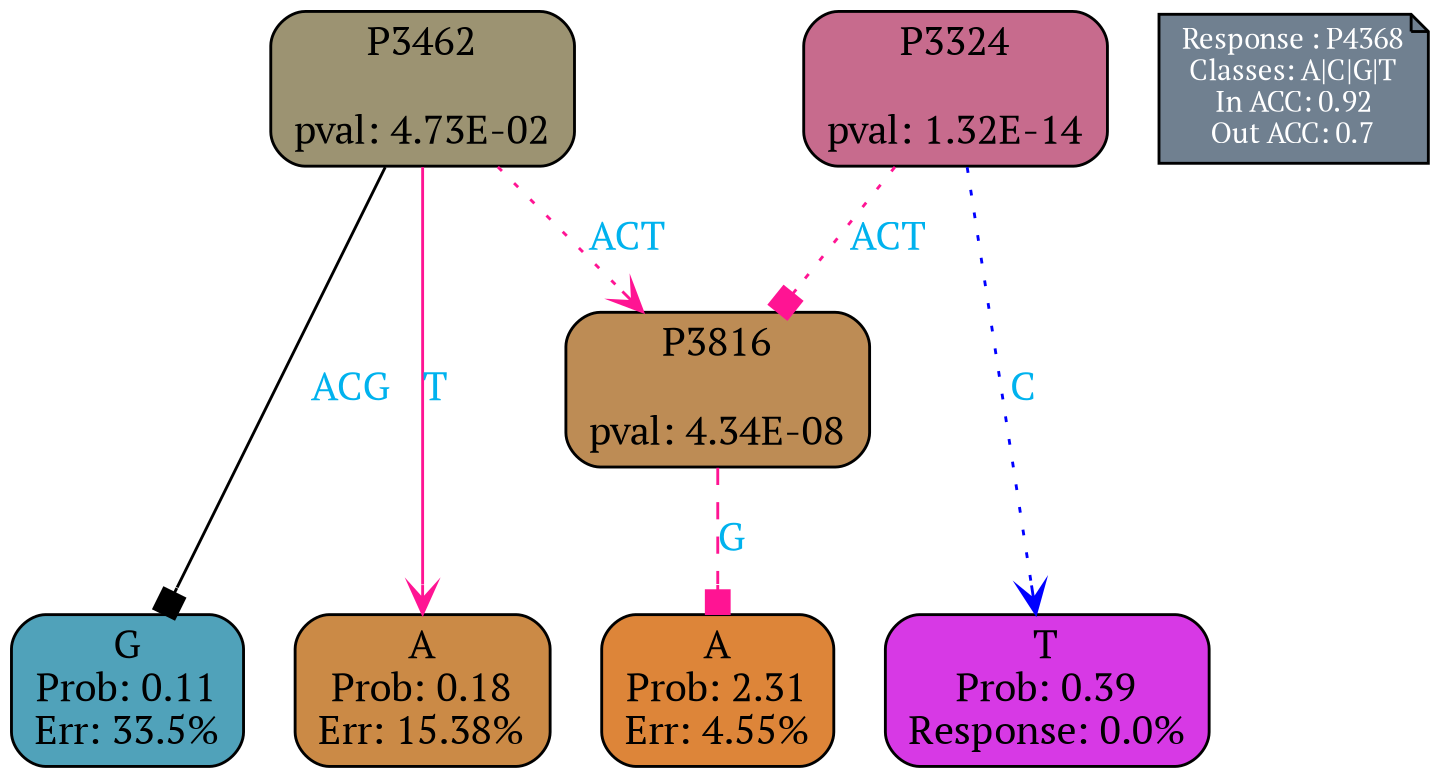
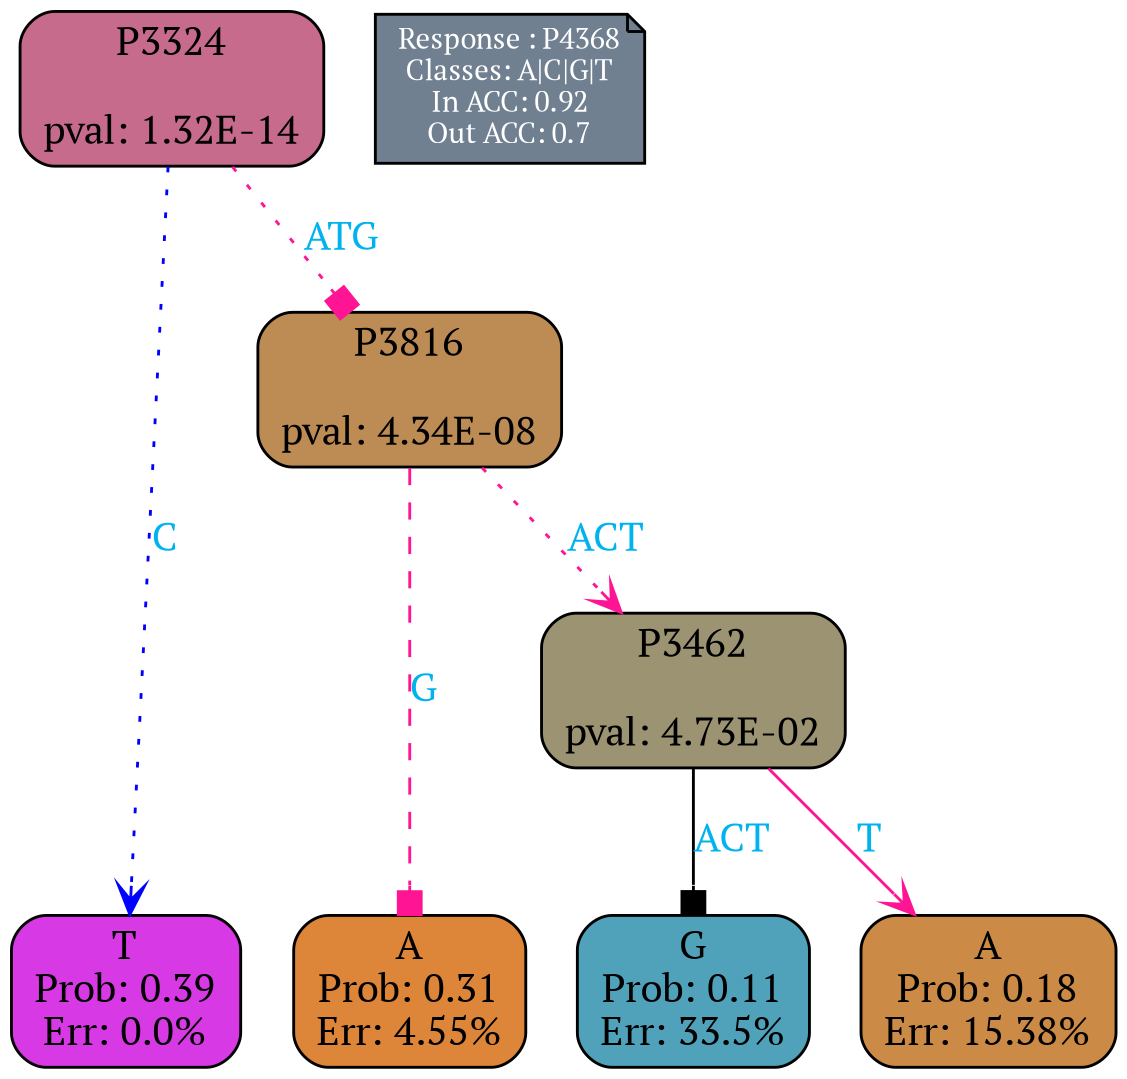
(560, 229) -> (541, 529)
(890, 239) -> (342, 239)
(351, 390) -> (734, 841)
(718, 691) -> (410, 991)
(1047, 691) -> (126, 991)
